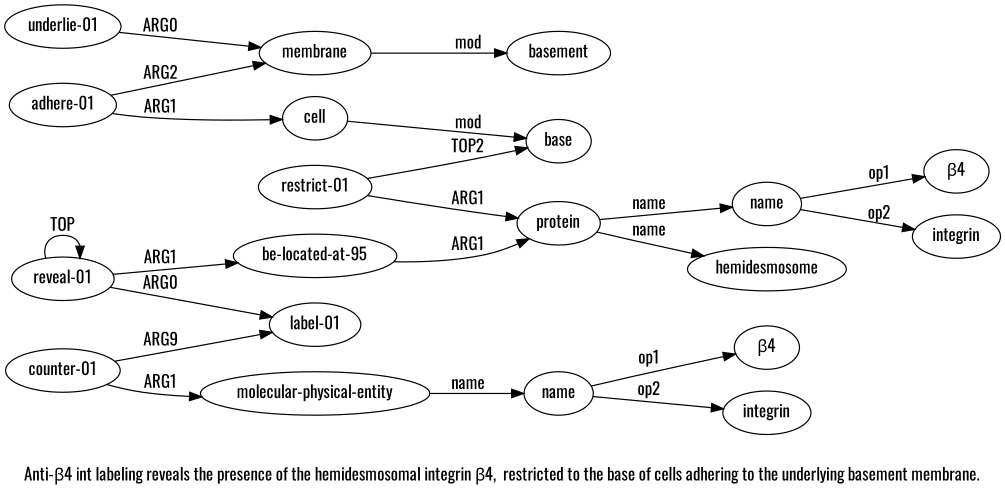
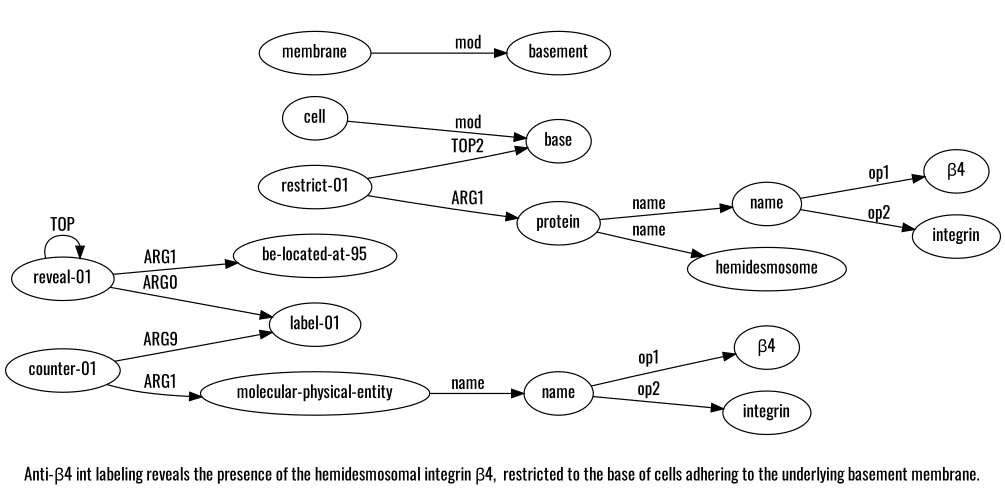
(63, 27) -> none
(63, 105) -> none
(457, 259) -> none
